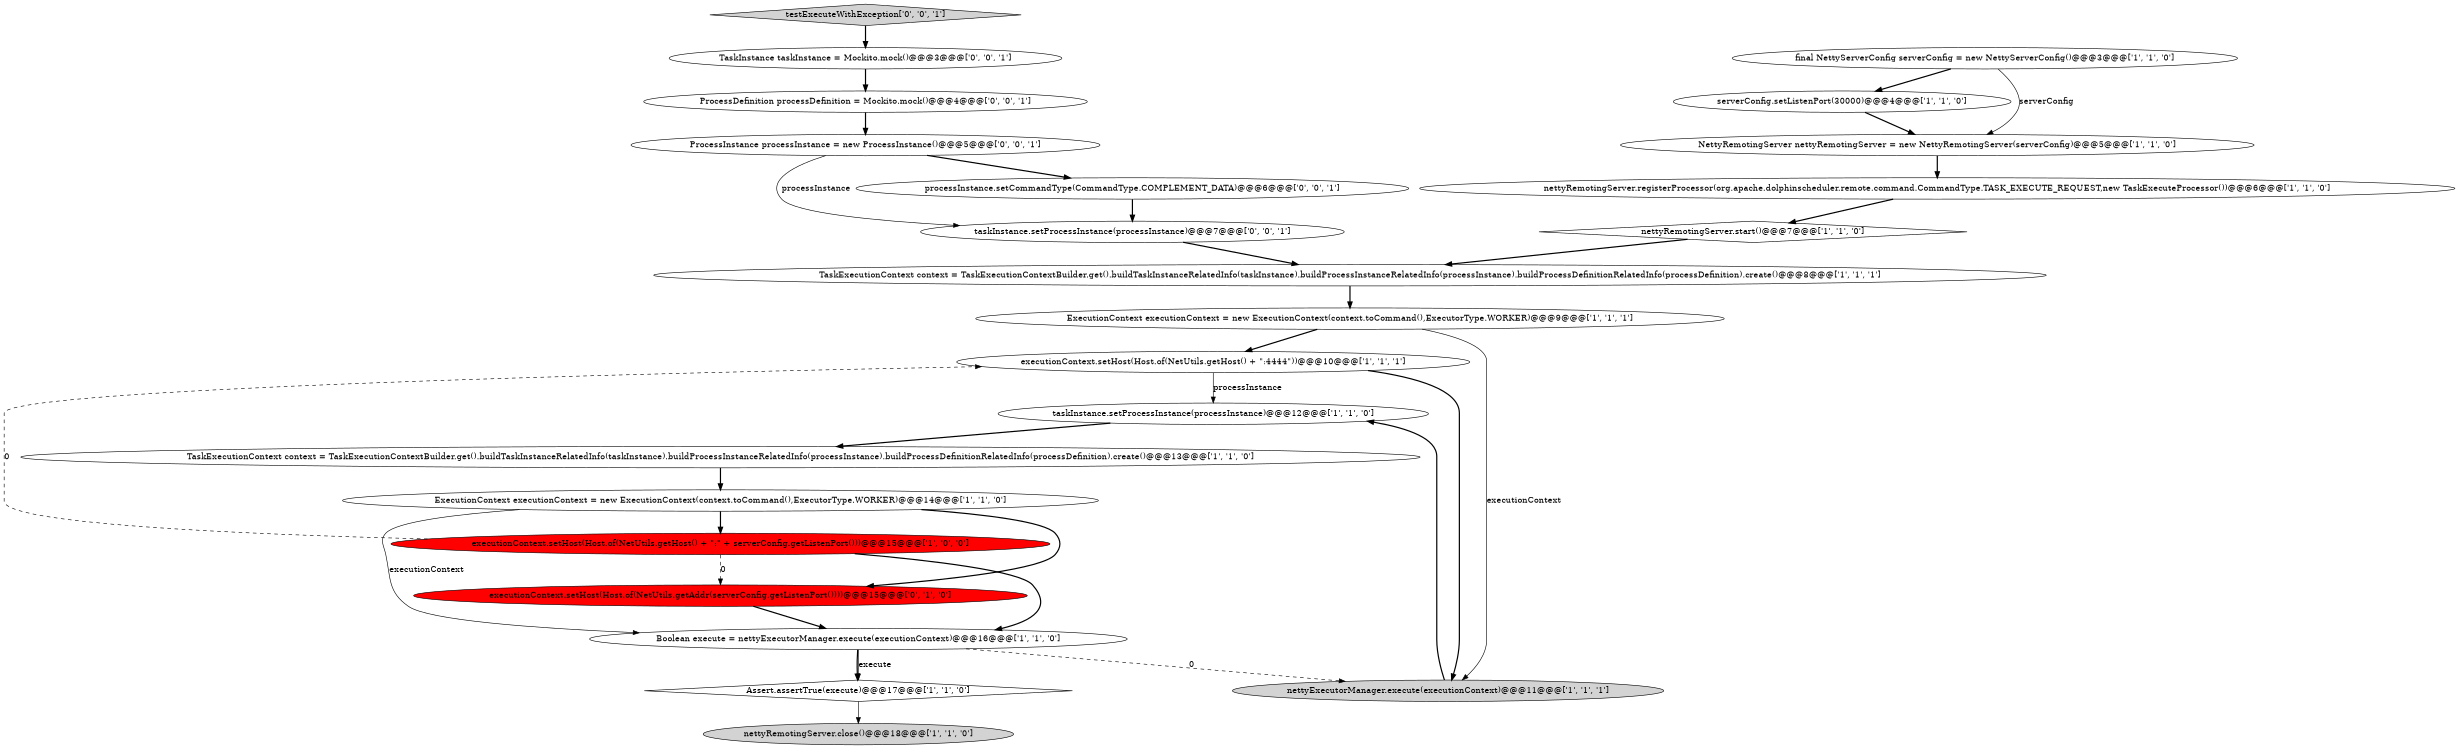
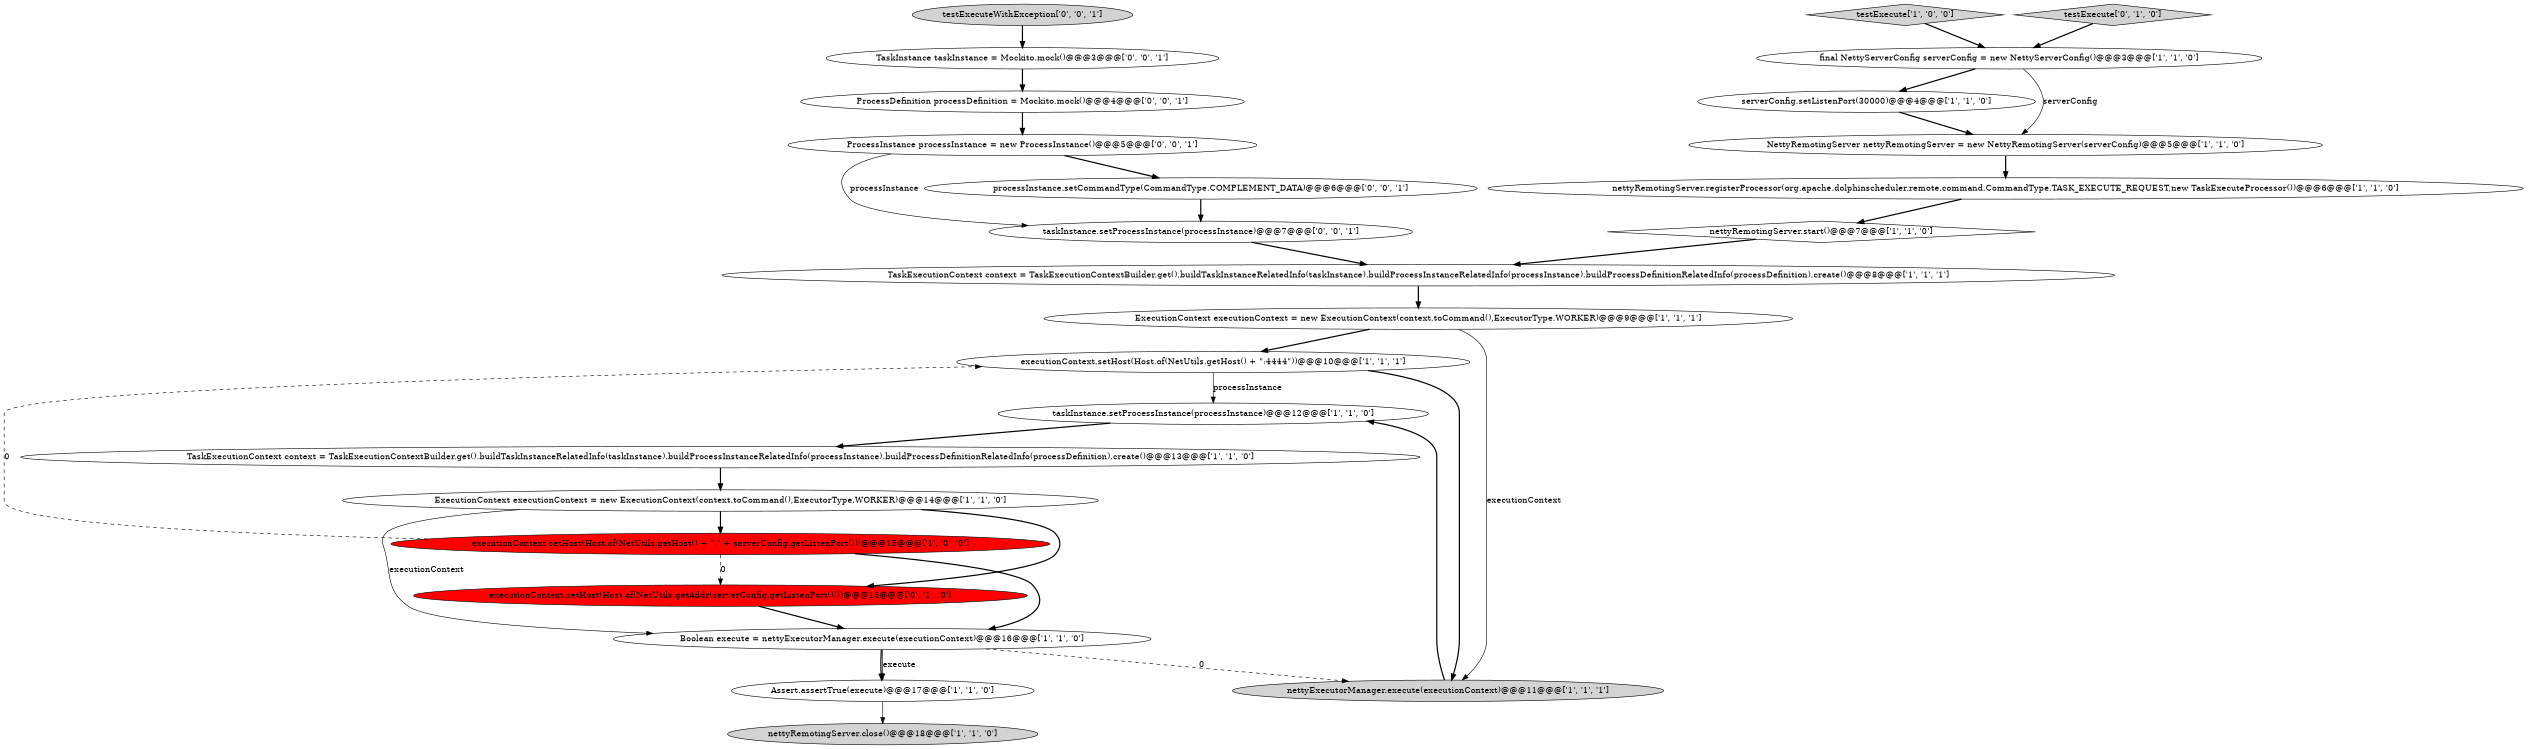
(866, 15) -> (1022, 15)
none -> (1905, 15)
none -> (2113, 15)
(858, 691) -> (883, 691)
